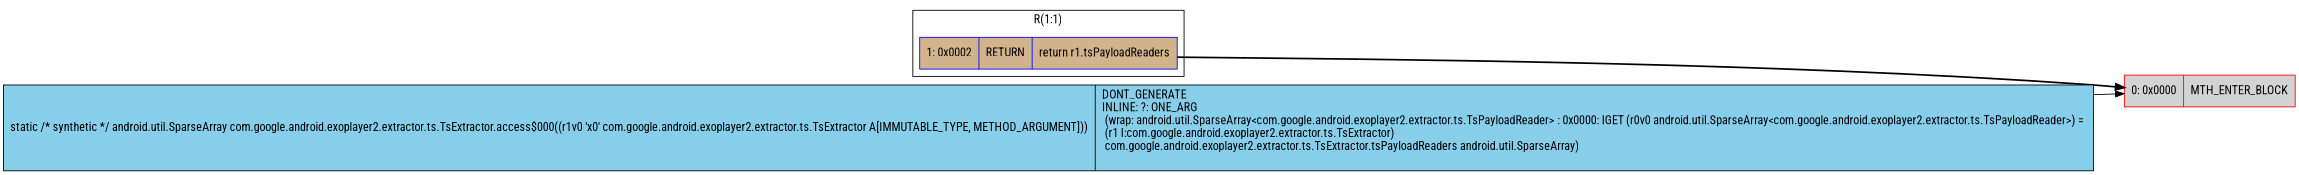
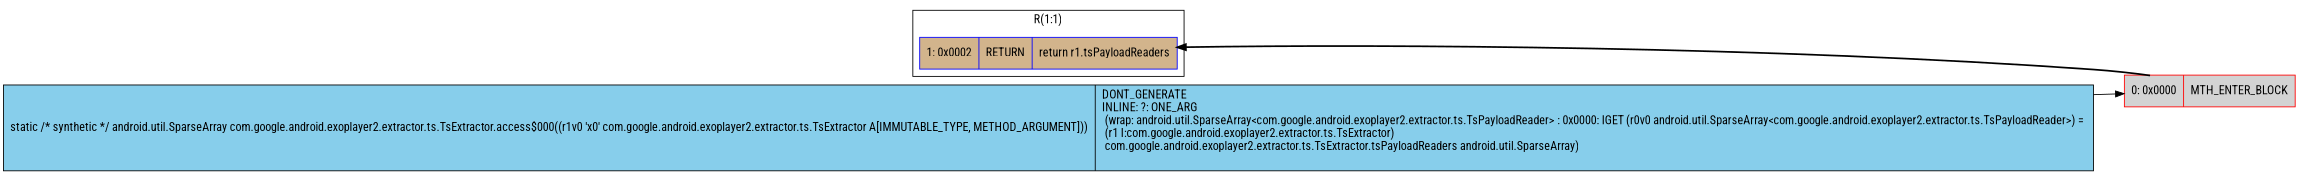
(1647, 65) -> (1668, 50)
